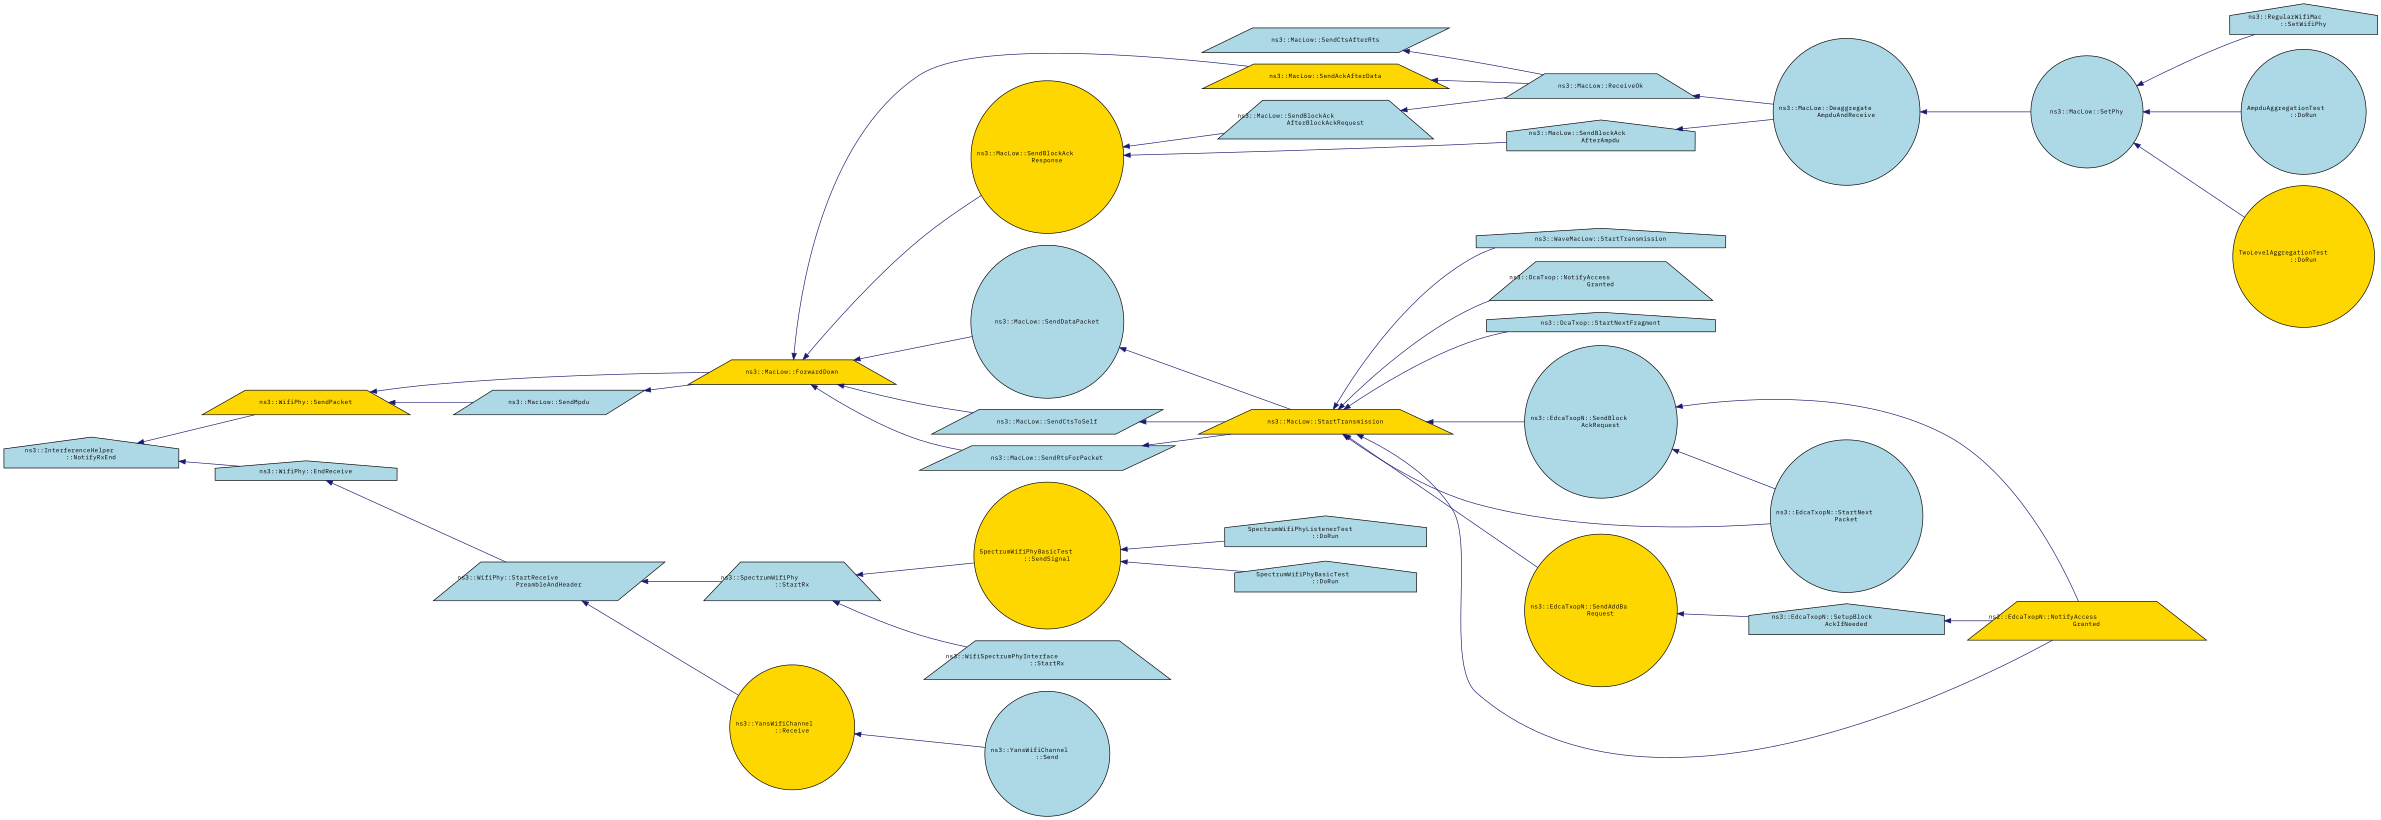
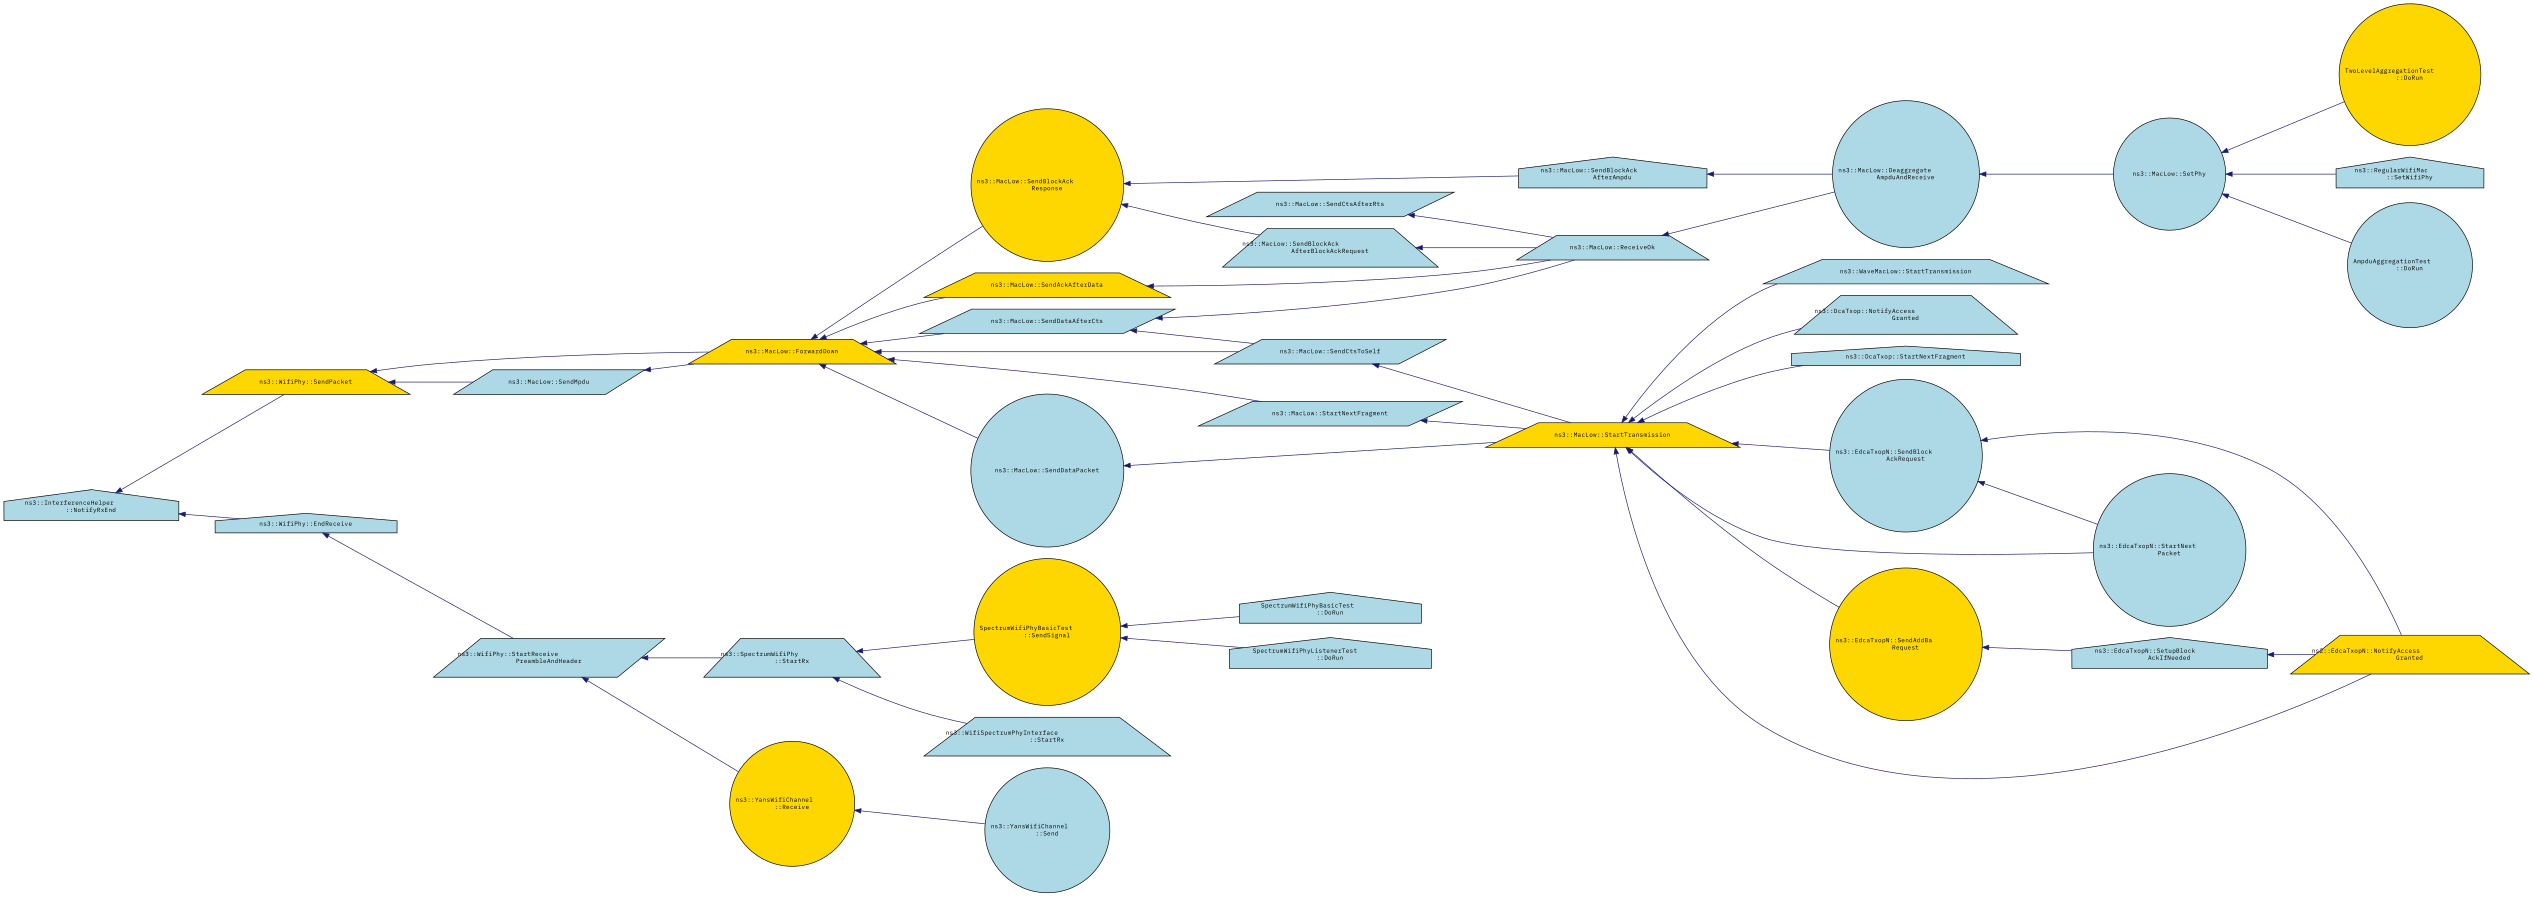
(1601, 239) -> (1906, 272)
none -> (1047, 321)
(1047, 458) -> (1330, 414)
